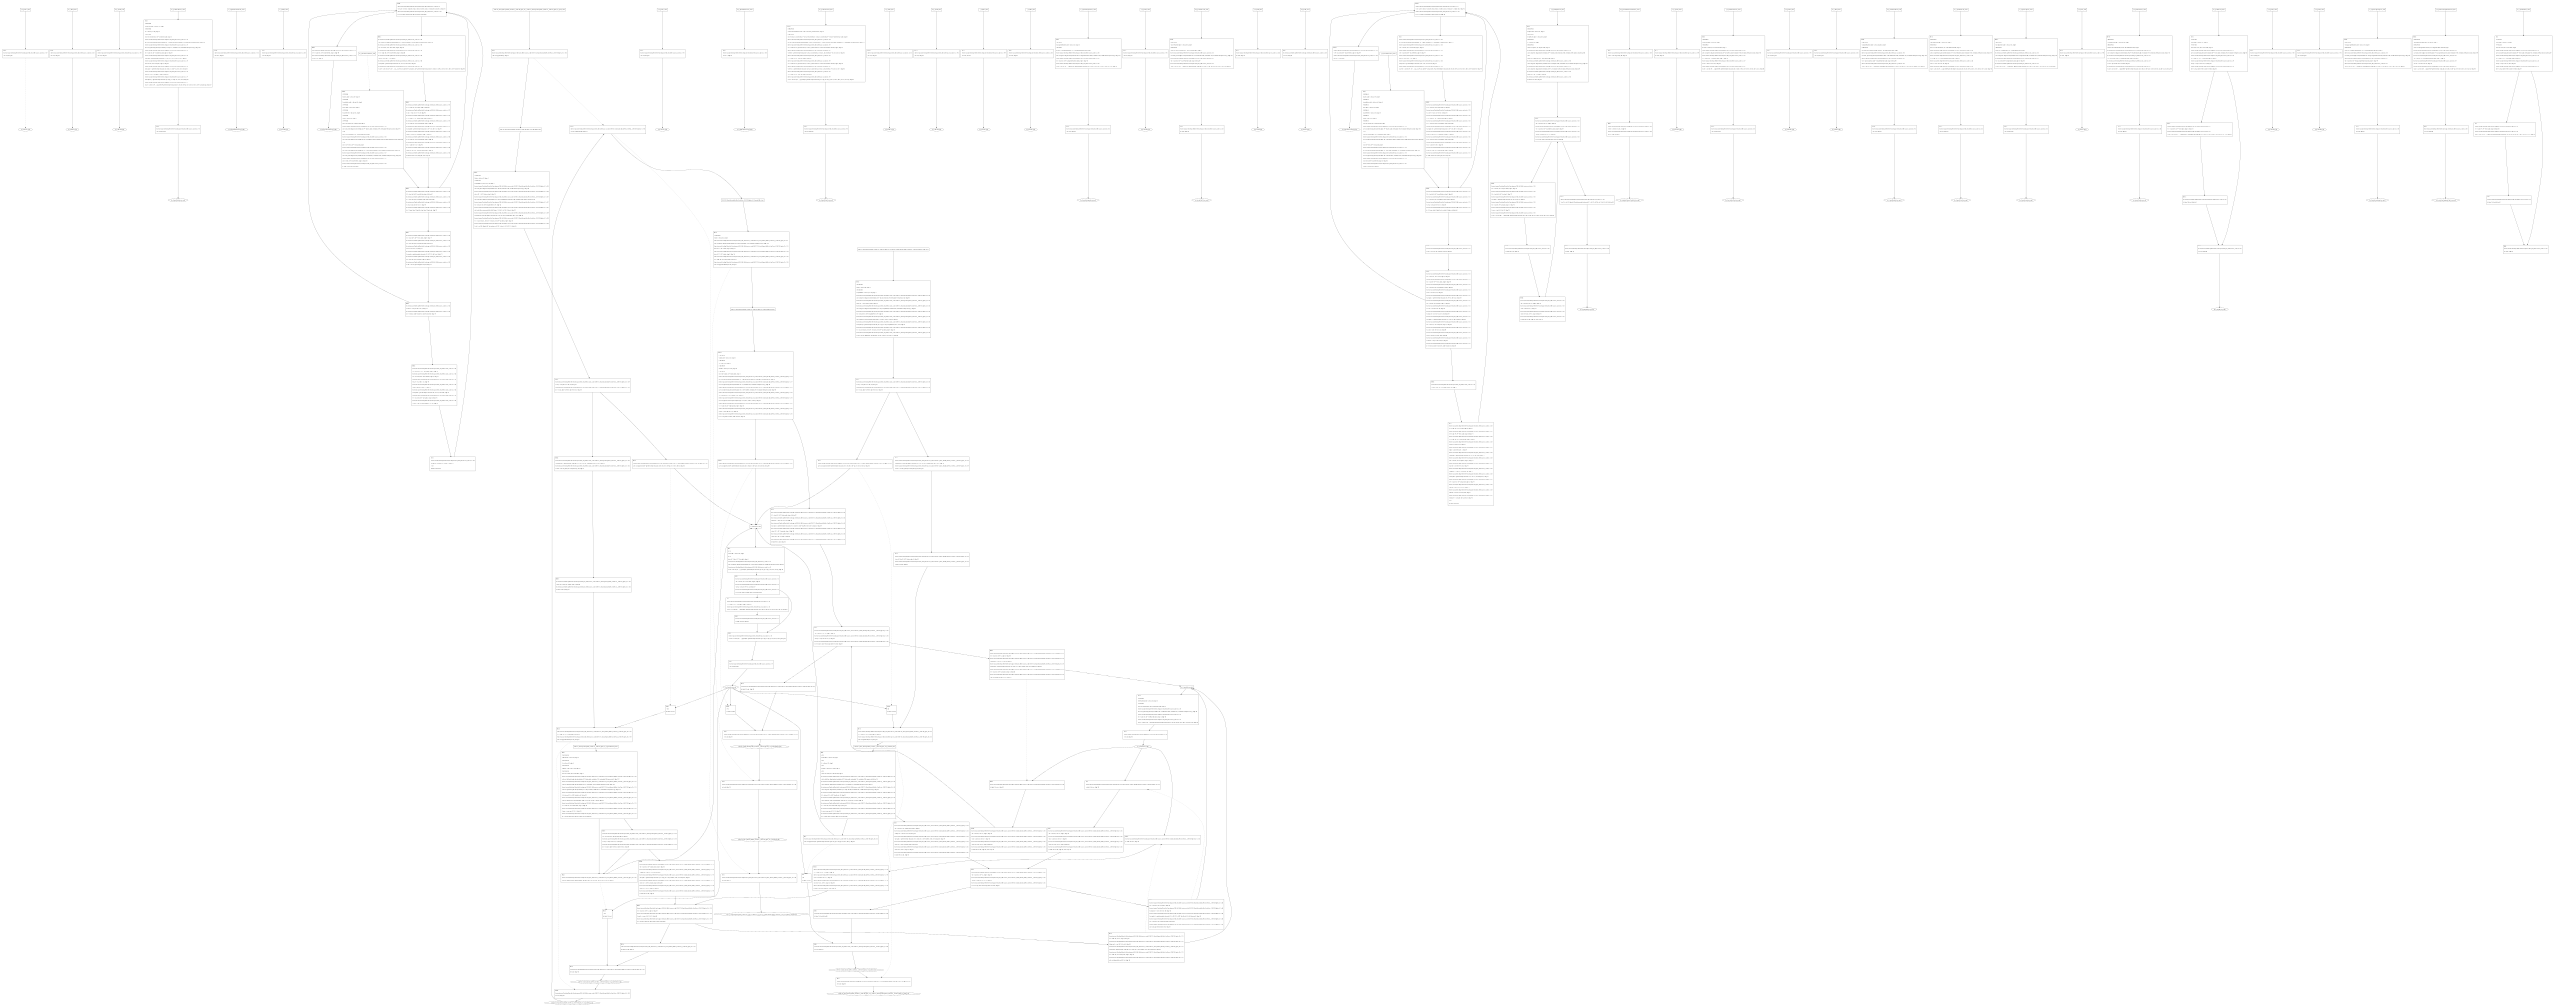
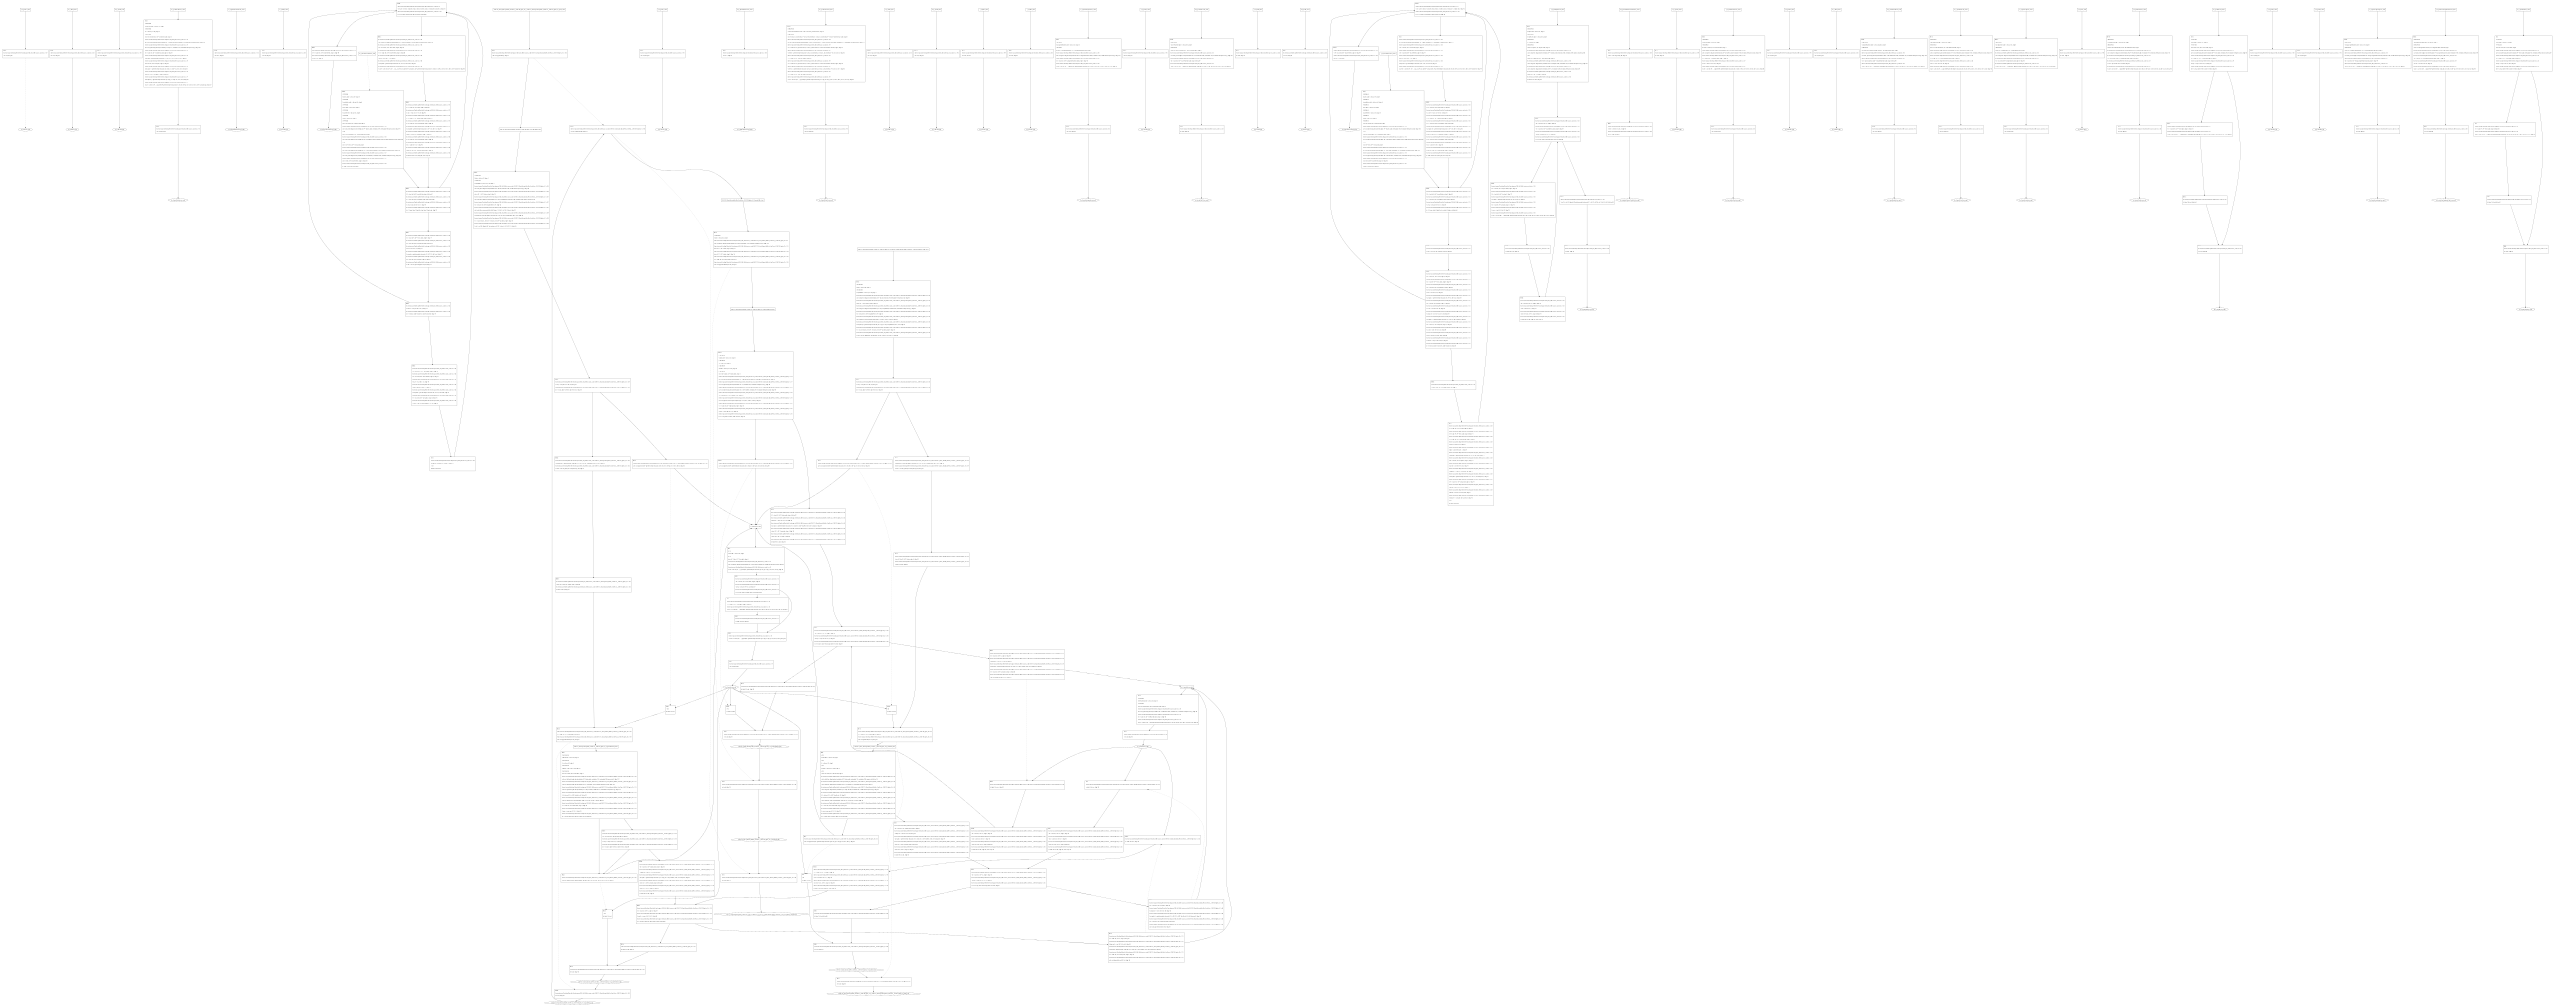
none -> (2526, 309)
